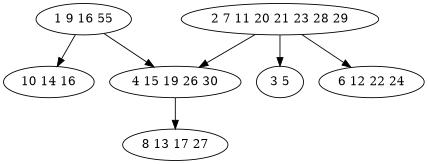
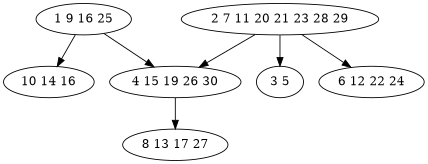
(84, 19) -> (84, 19)
